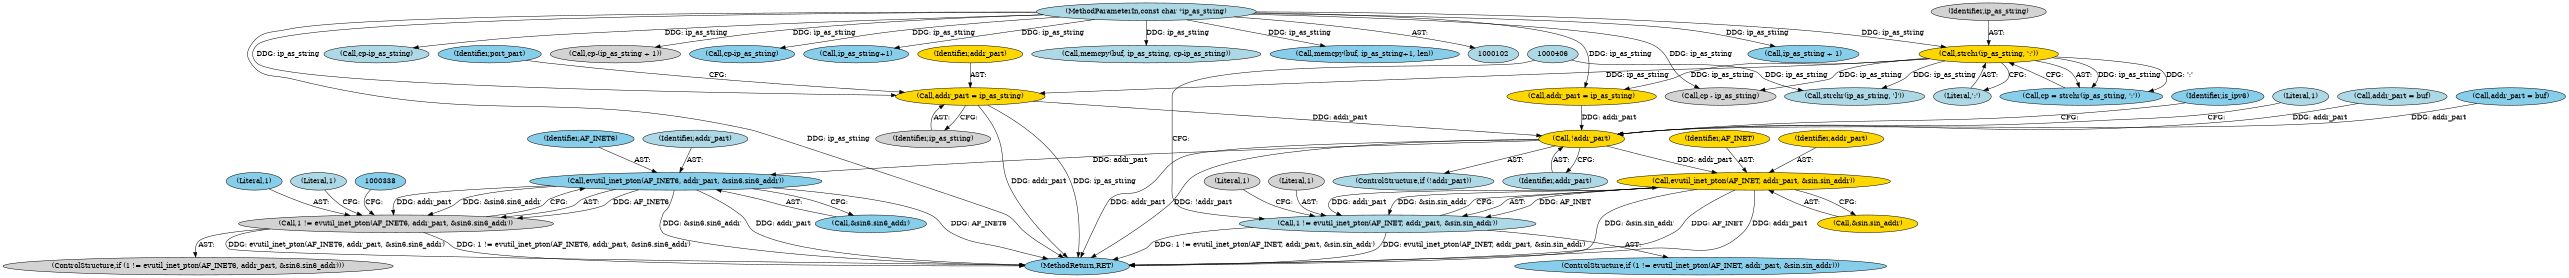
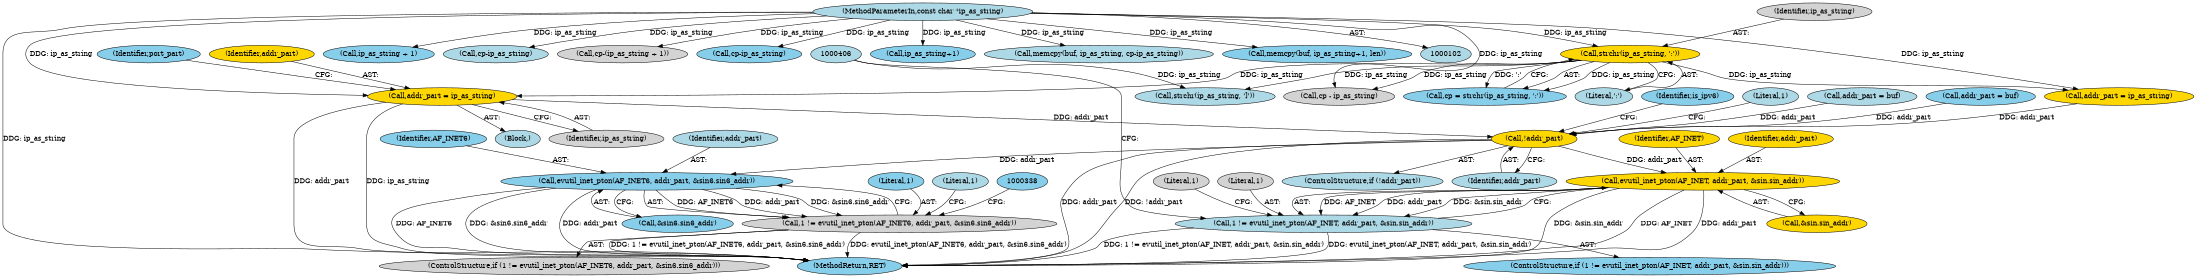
none -> (518, 139)
